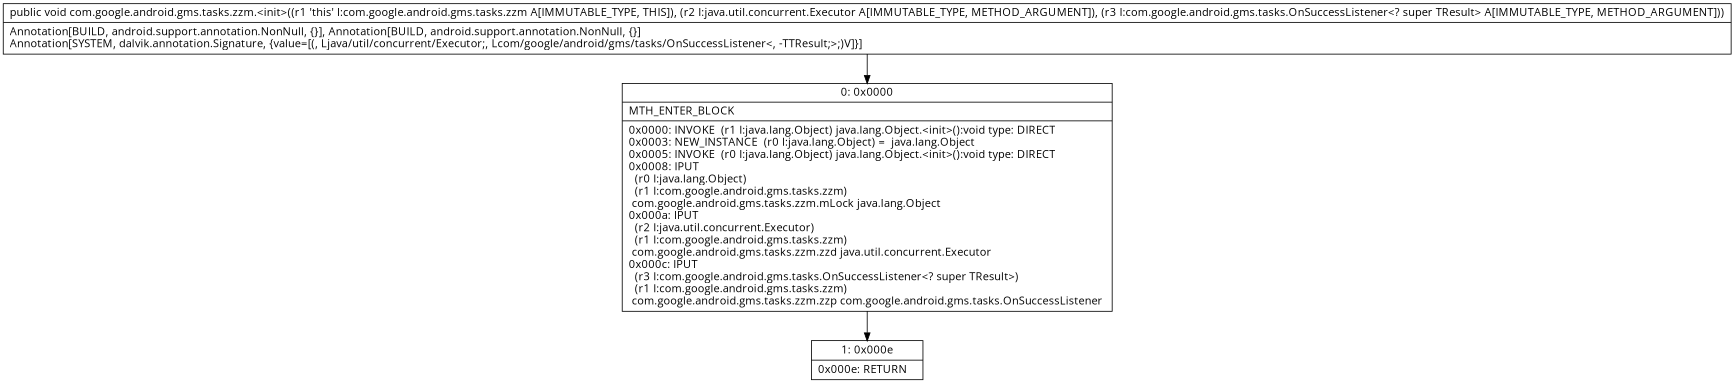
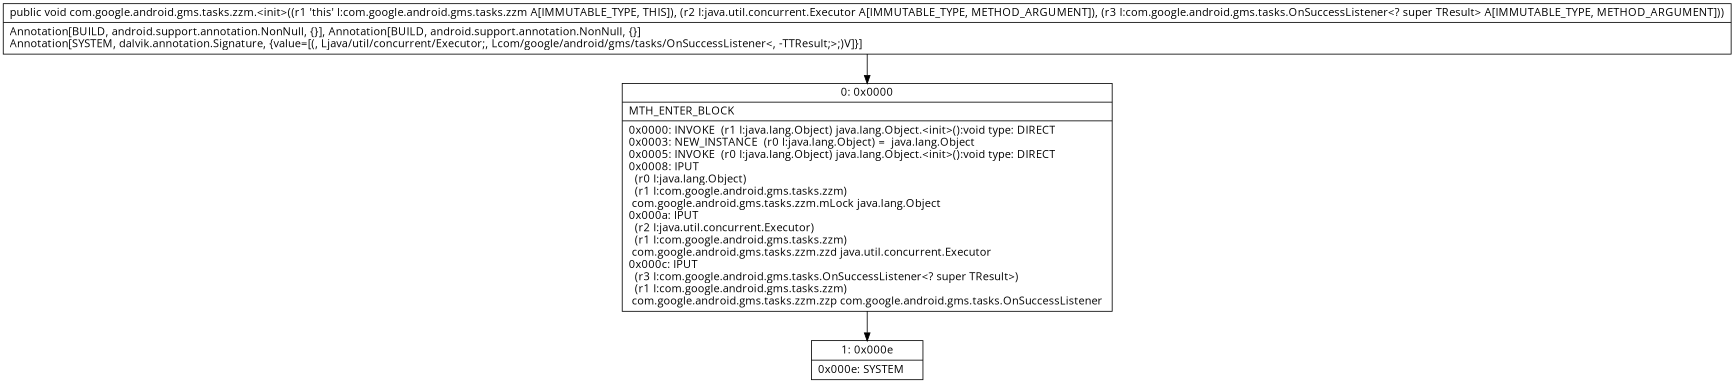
(867, 370) -> (866, 370)
